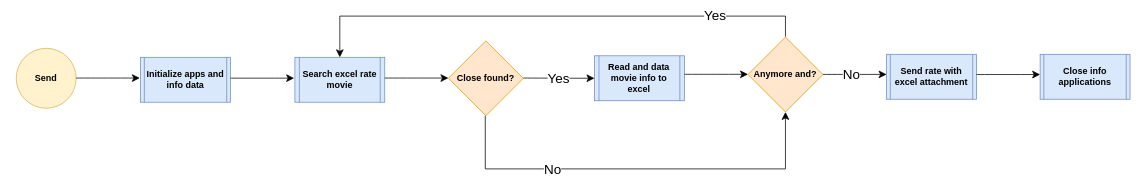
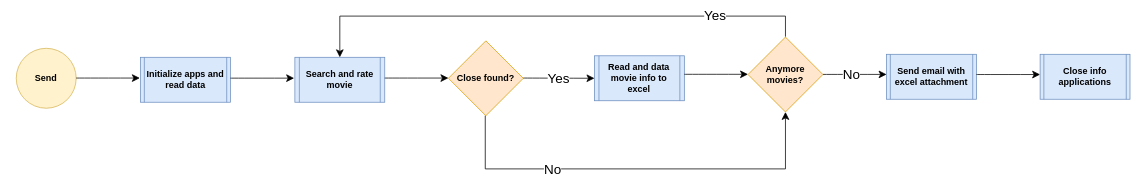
(786, 75) -> (786, 75)
(932, 77) -> (932, 77)
(185, 80) -> (185, 80)
(339, 80) -> (339, 80)
